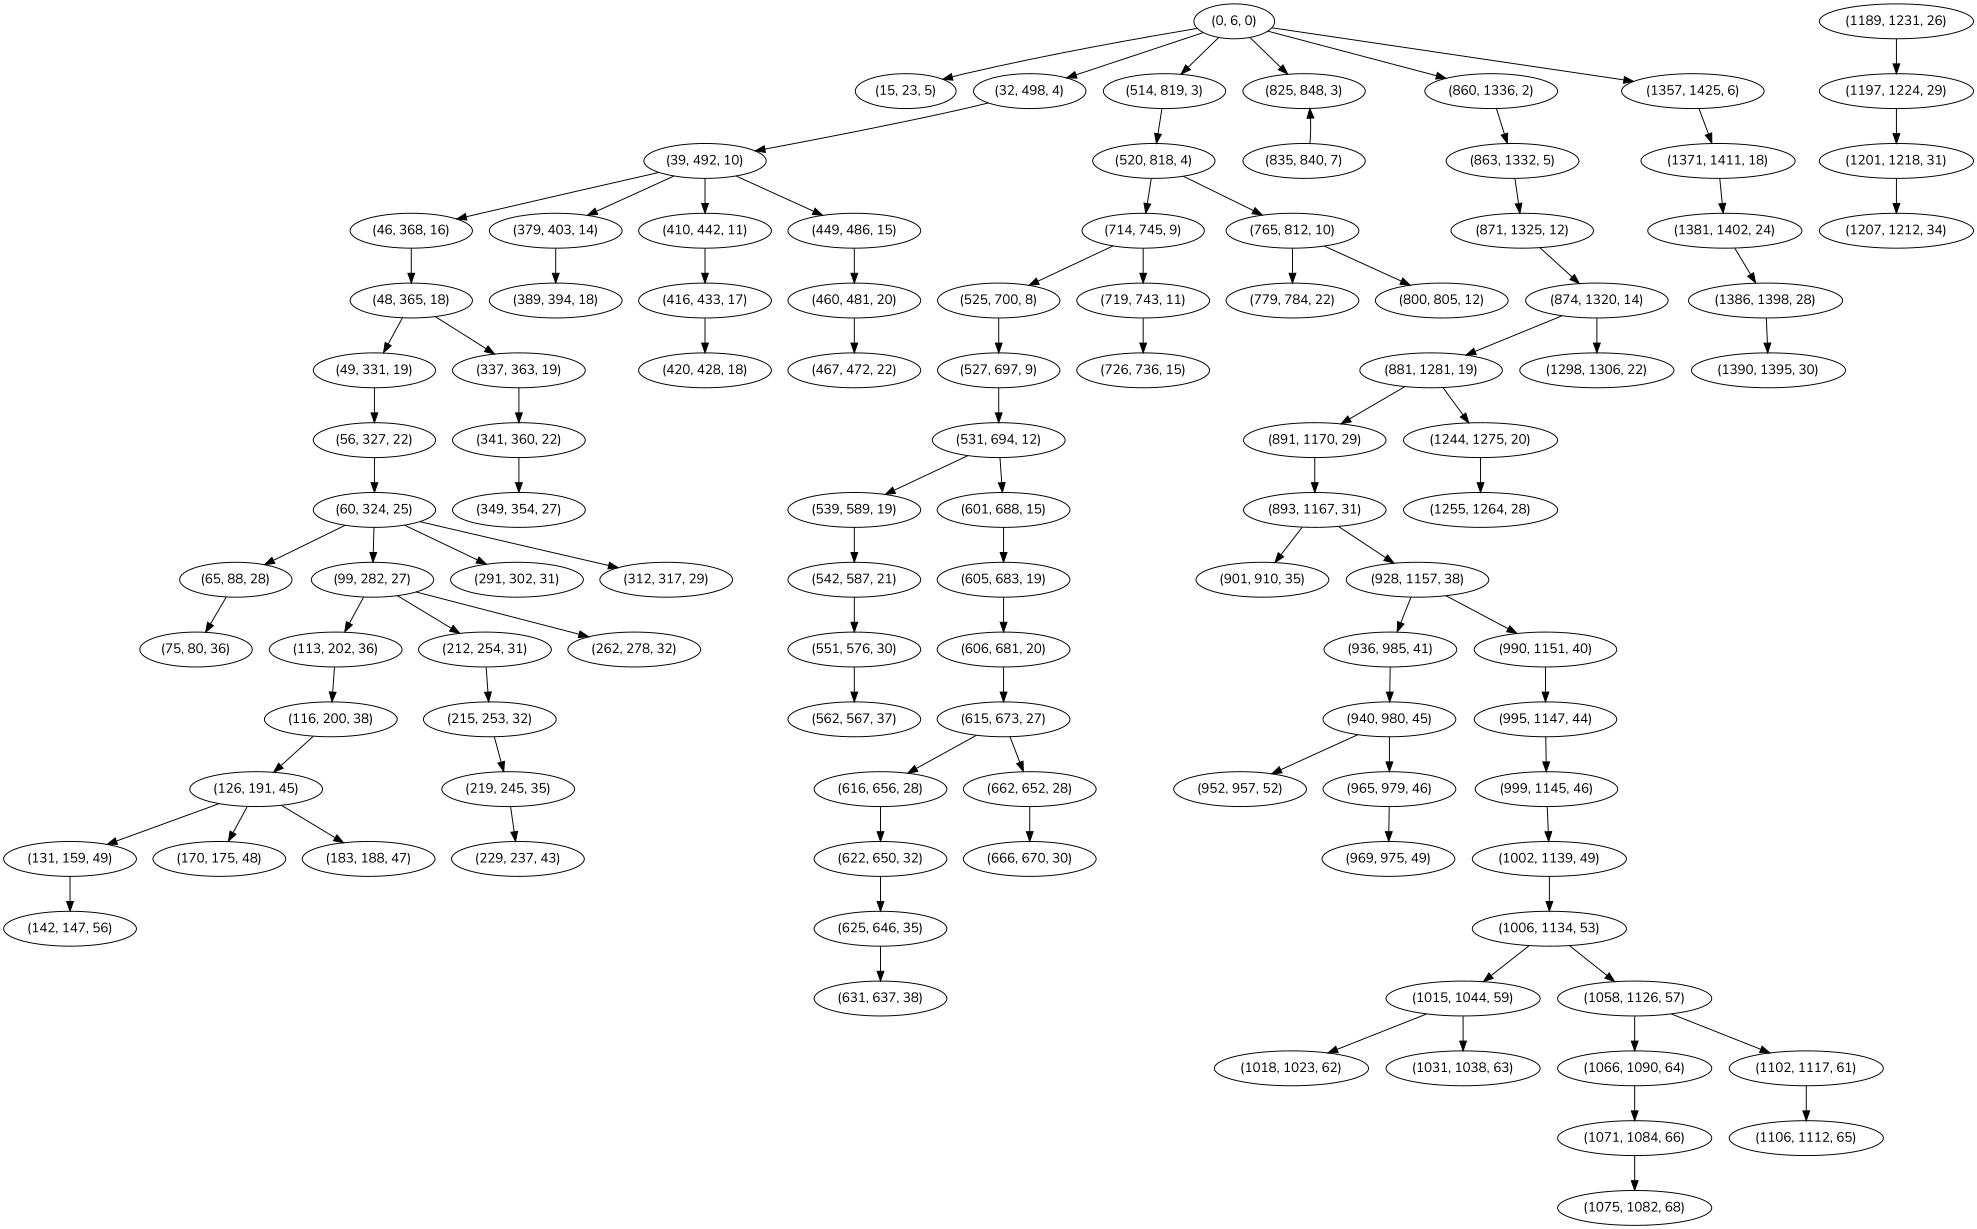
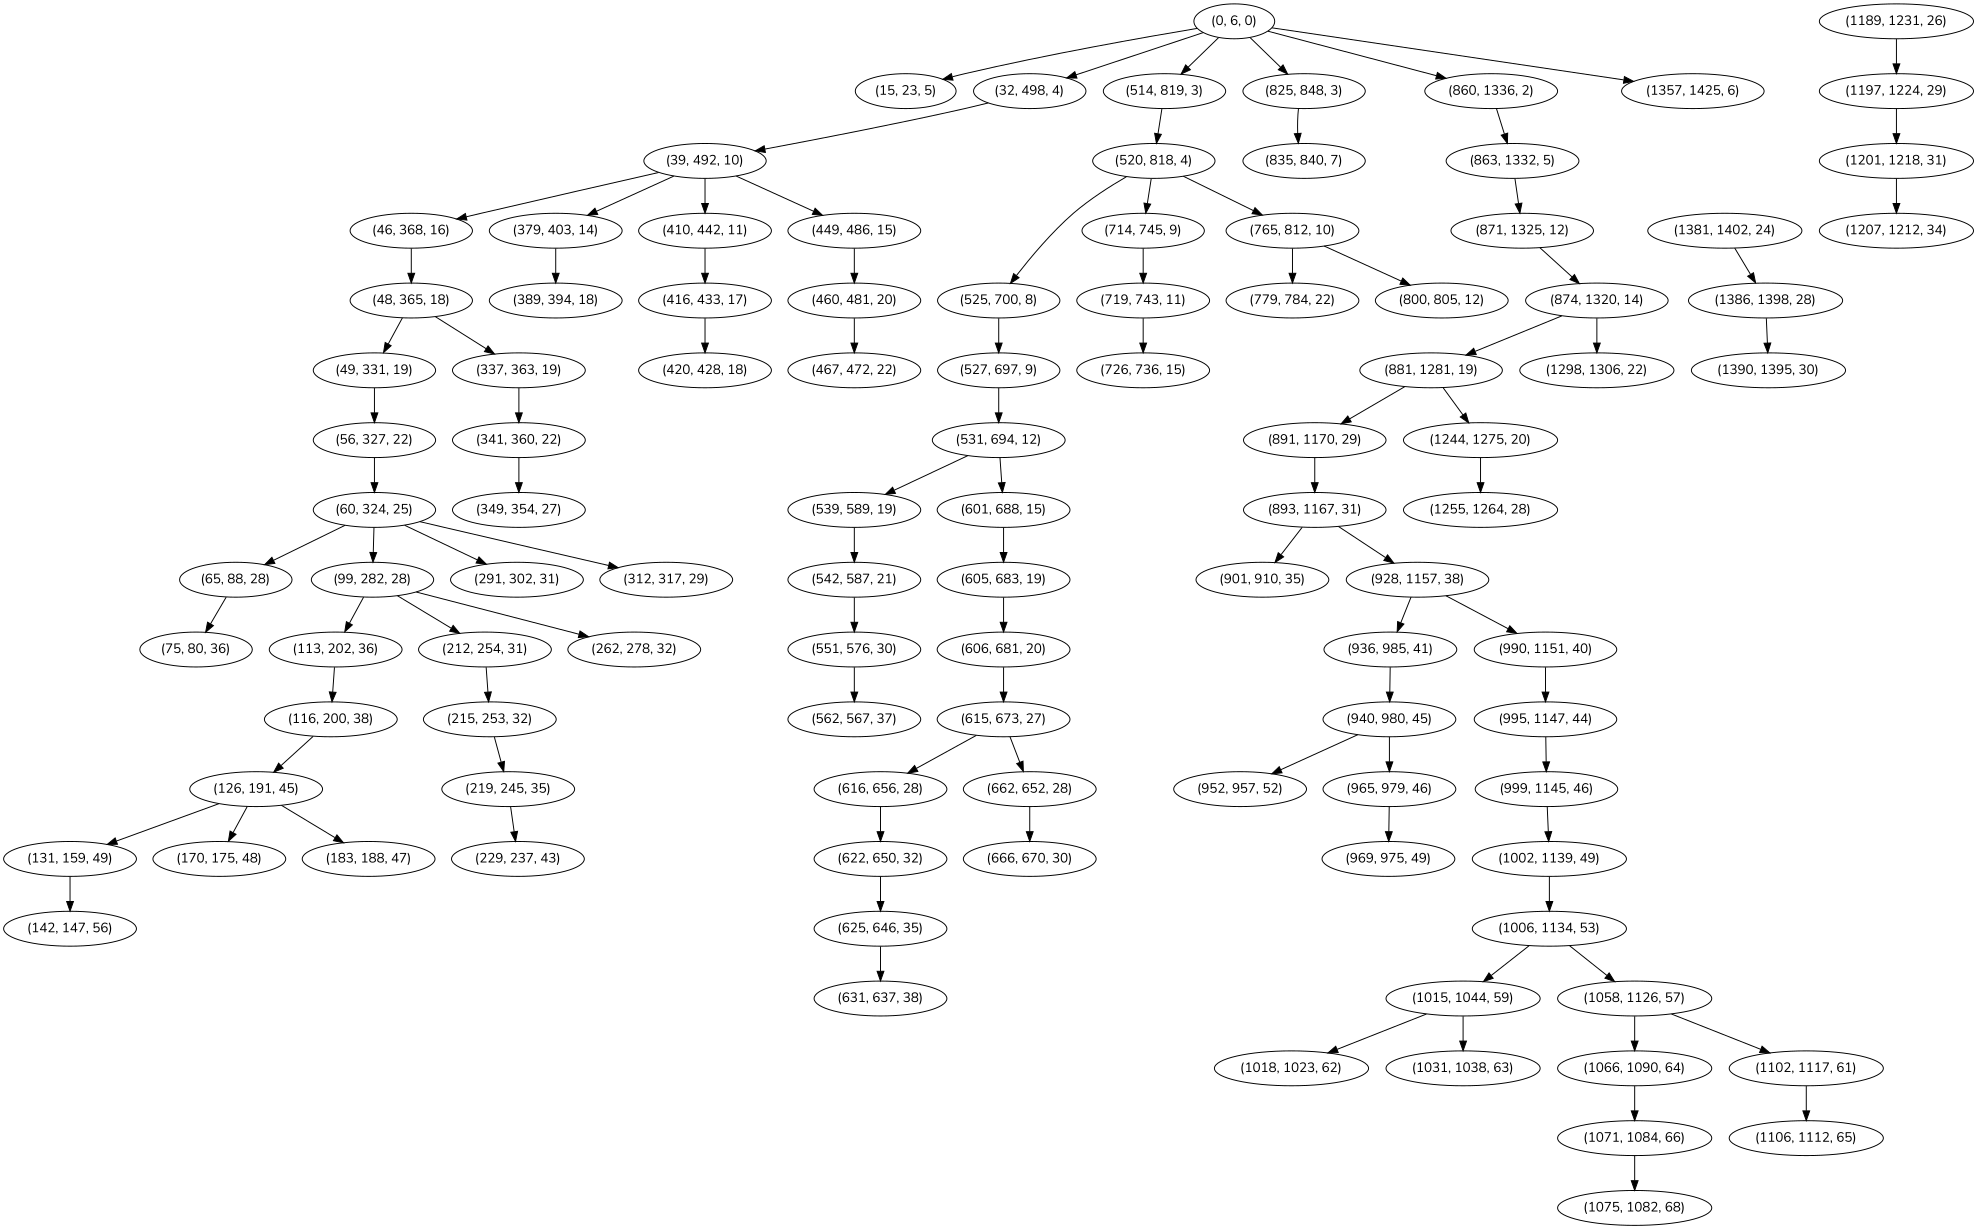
(1311, 131) -> (1298, 121)
(1718, 161) -> none
(1076, 264) -> (1066, 220)
(372, 580) -> (372, 580)
